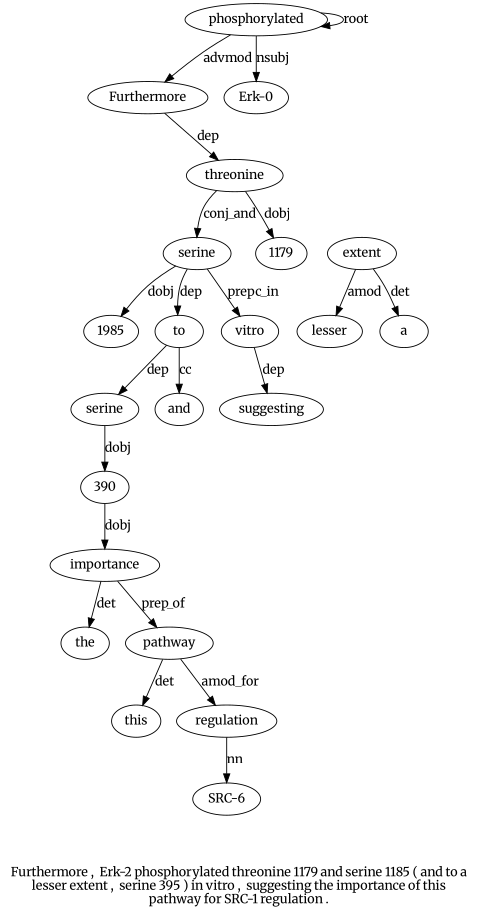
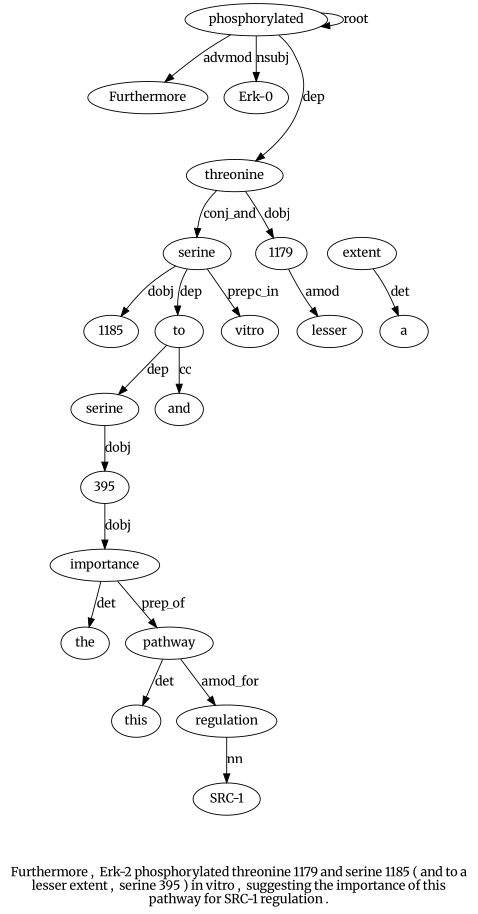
(188, 134) -> (302, 98)
(348, 288) -> (300, 290)
(111, 331) -> (111, 331)
(271, 409) -> none
(105, 487) -> (105, 487)
(227, 799) -> (227, 799)
